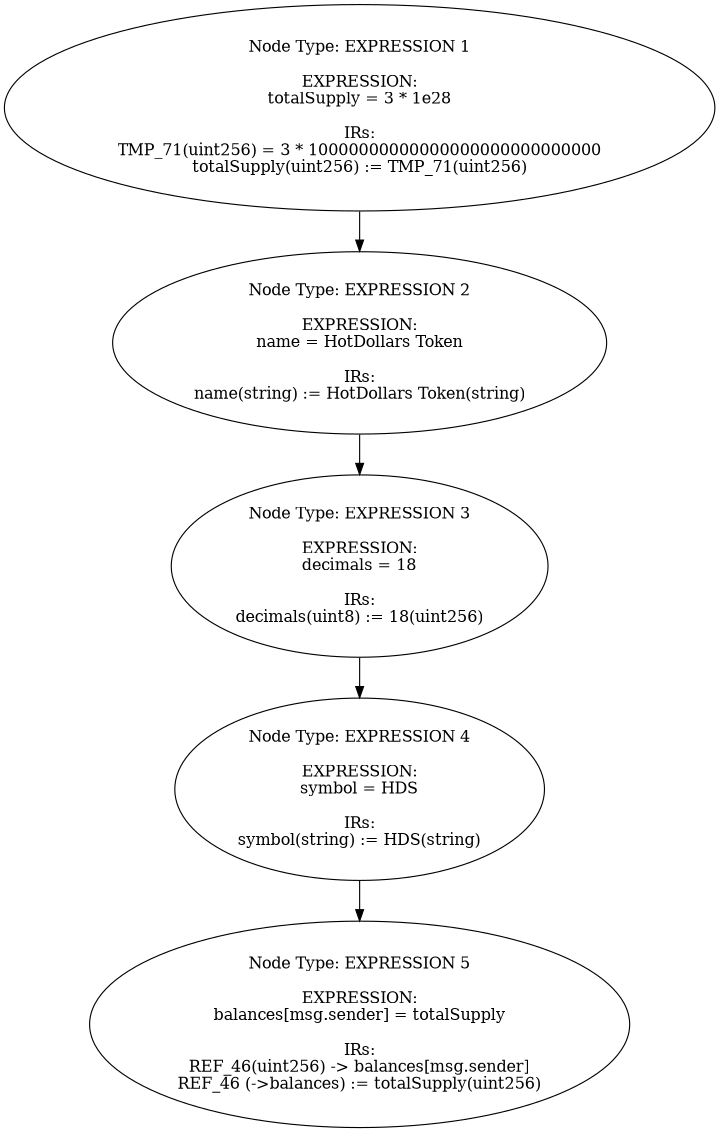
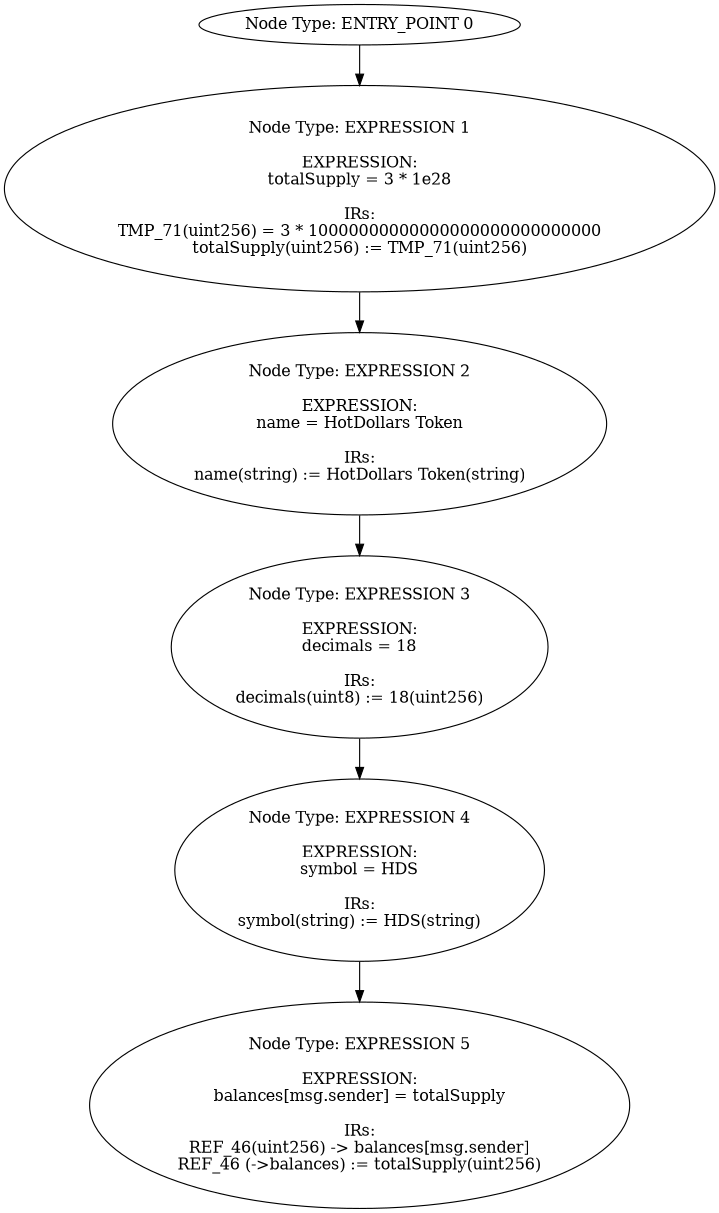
none -> (360, 25)
